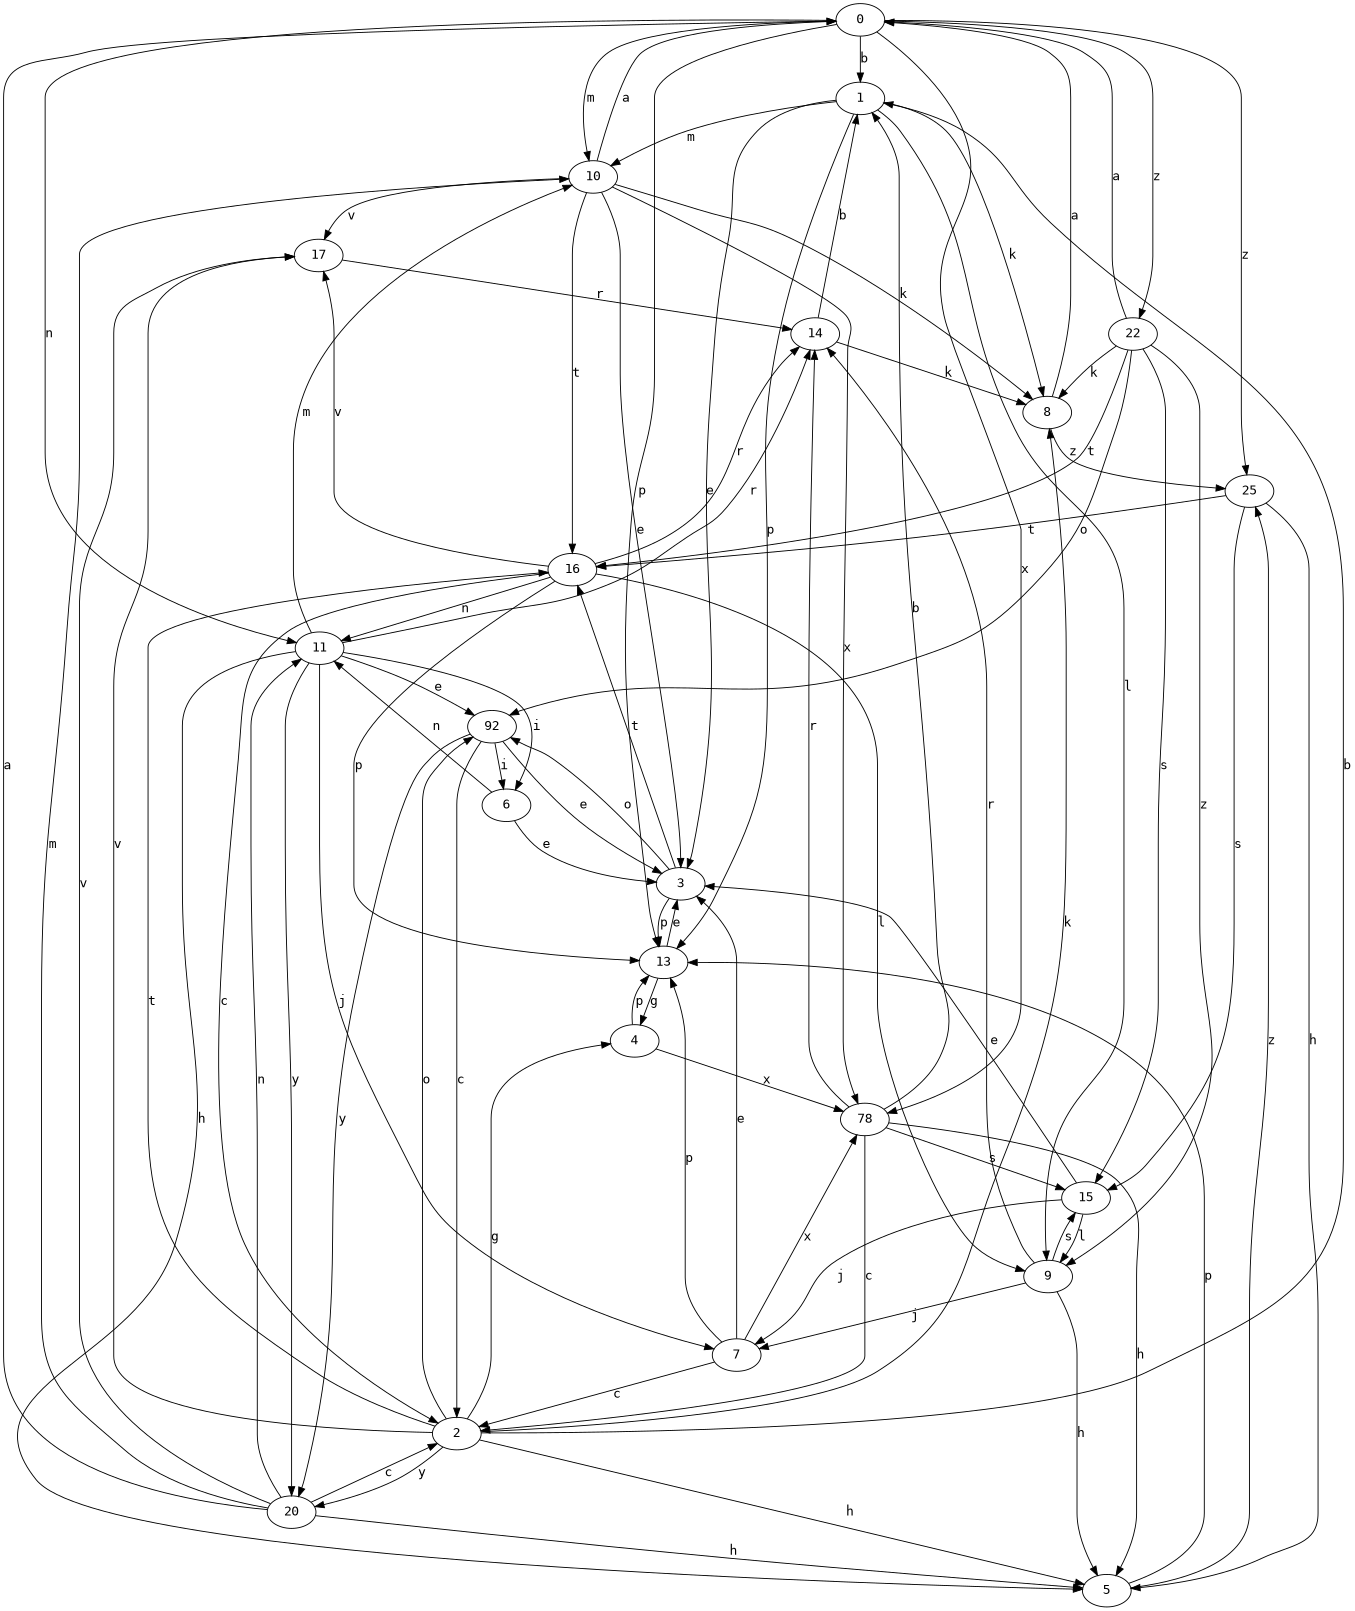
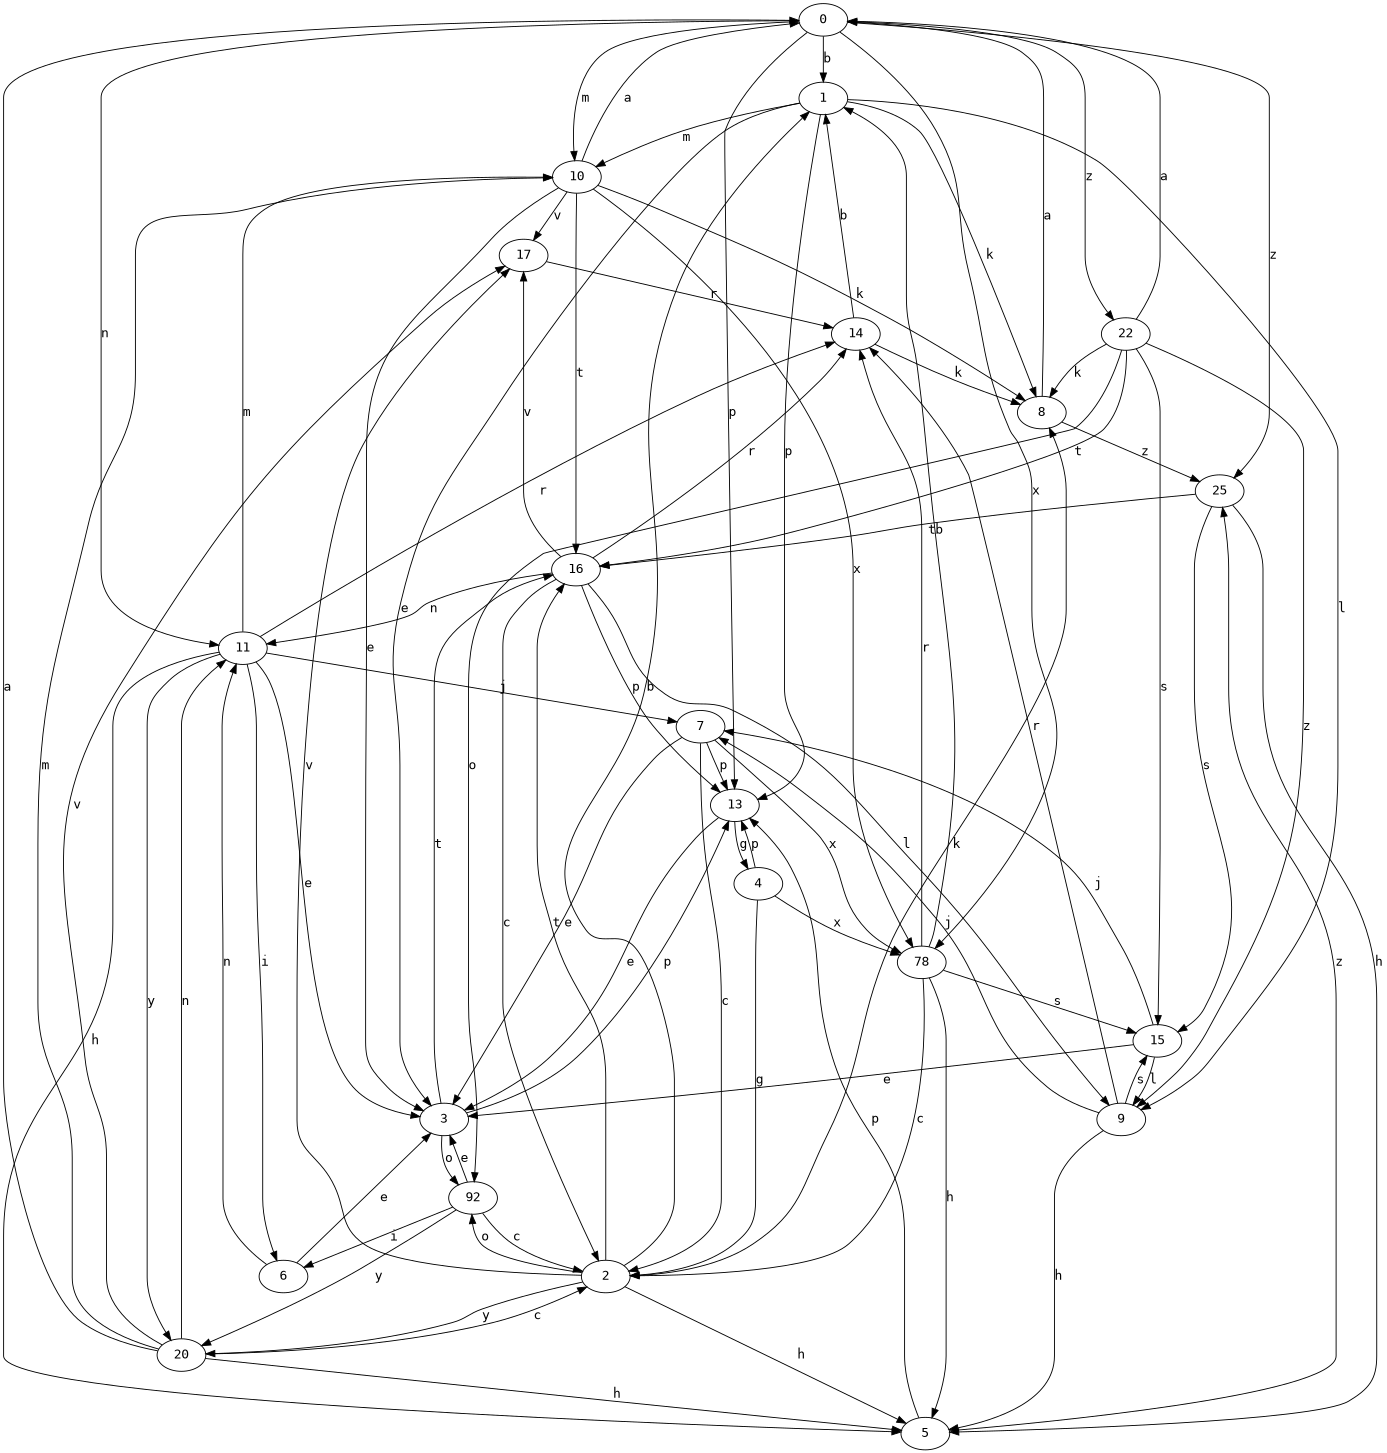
(406, 680) -> (305, 907)
(491, 1199) -> (756, 1126)
